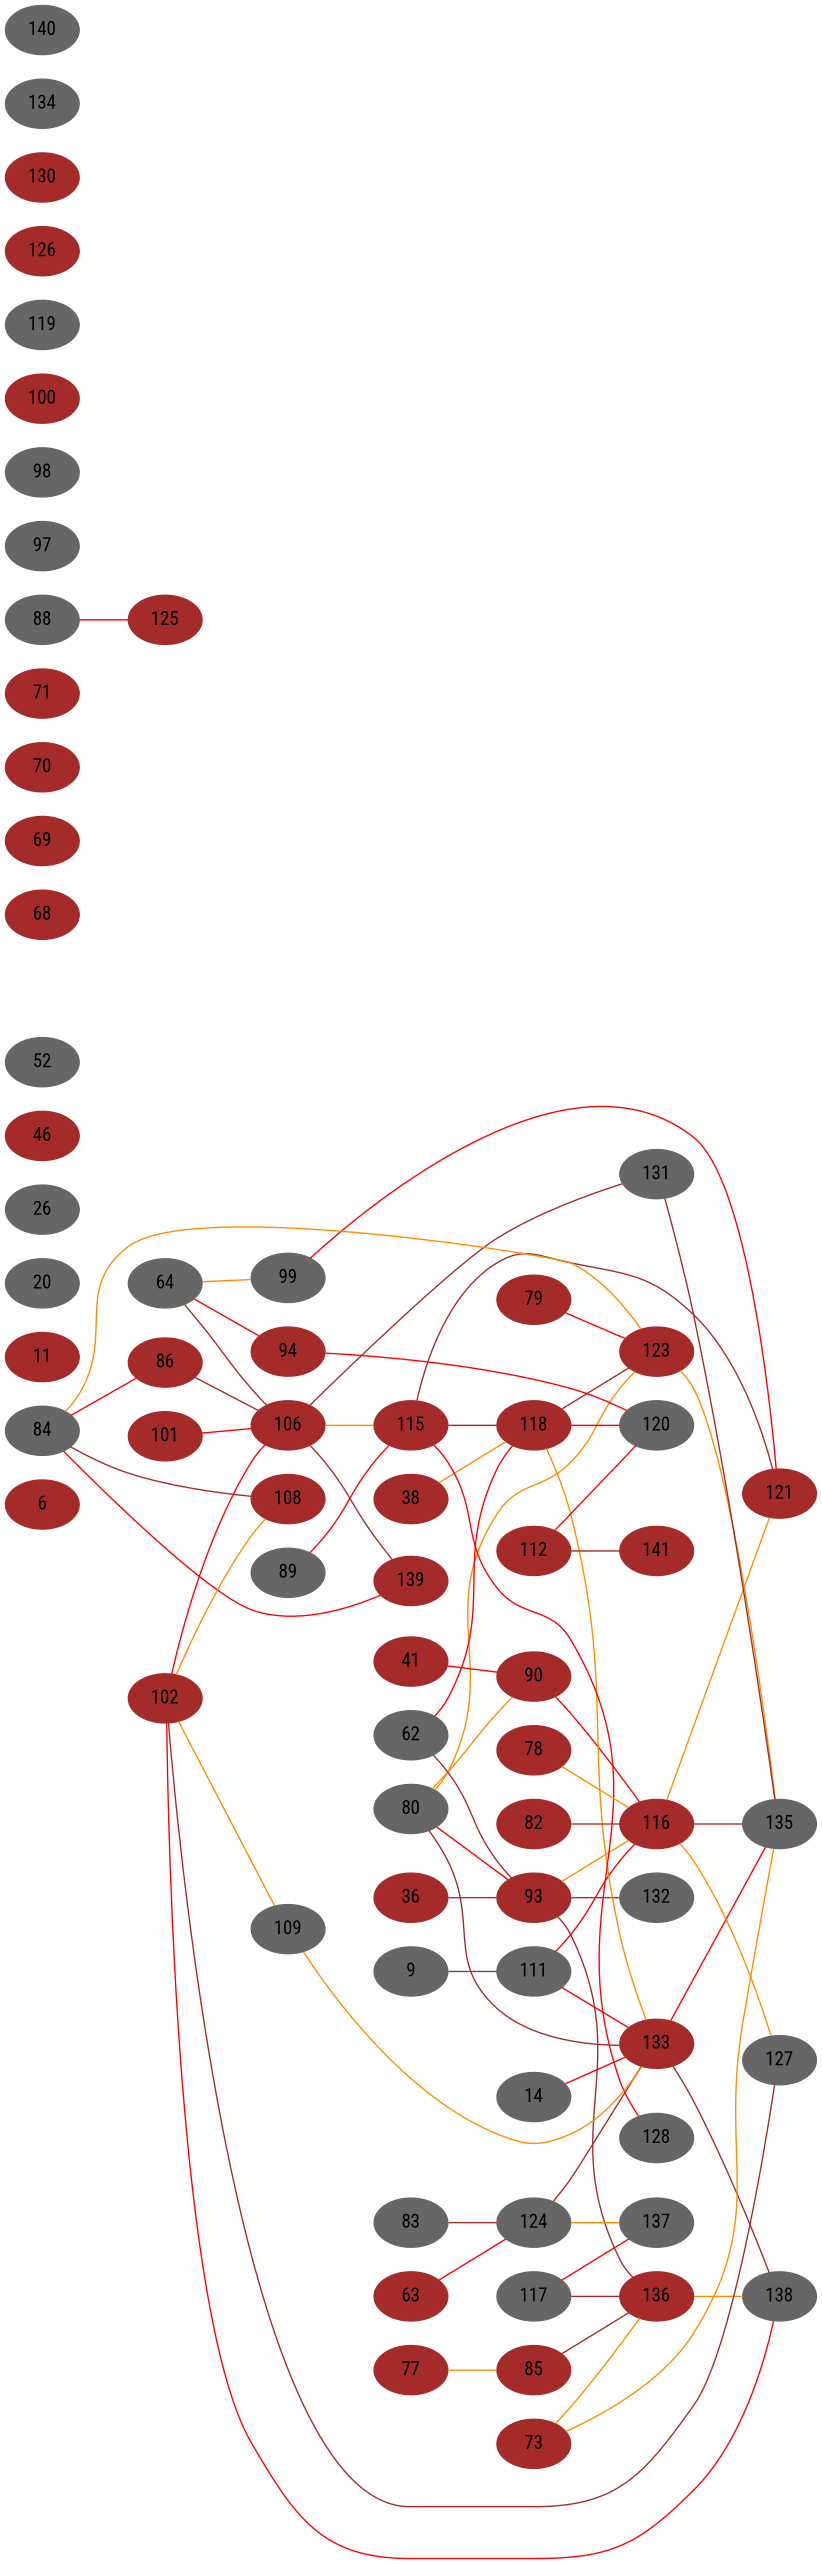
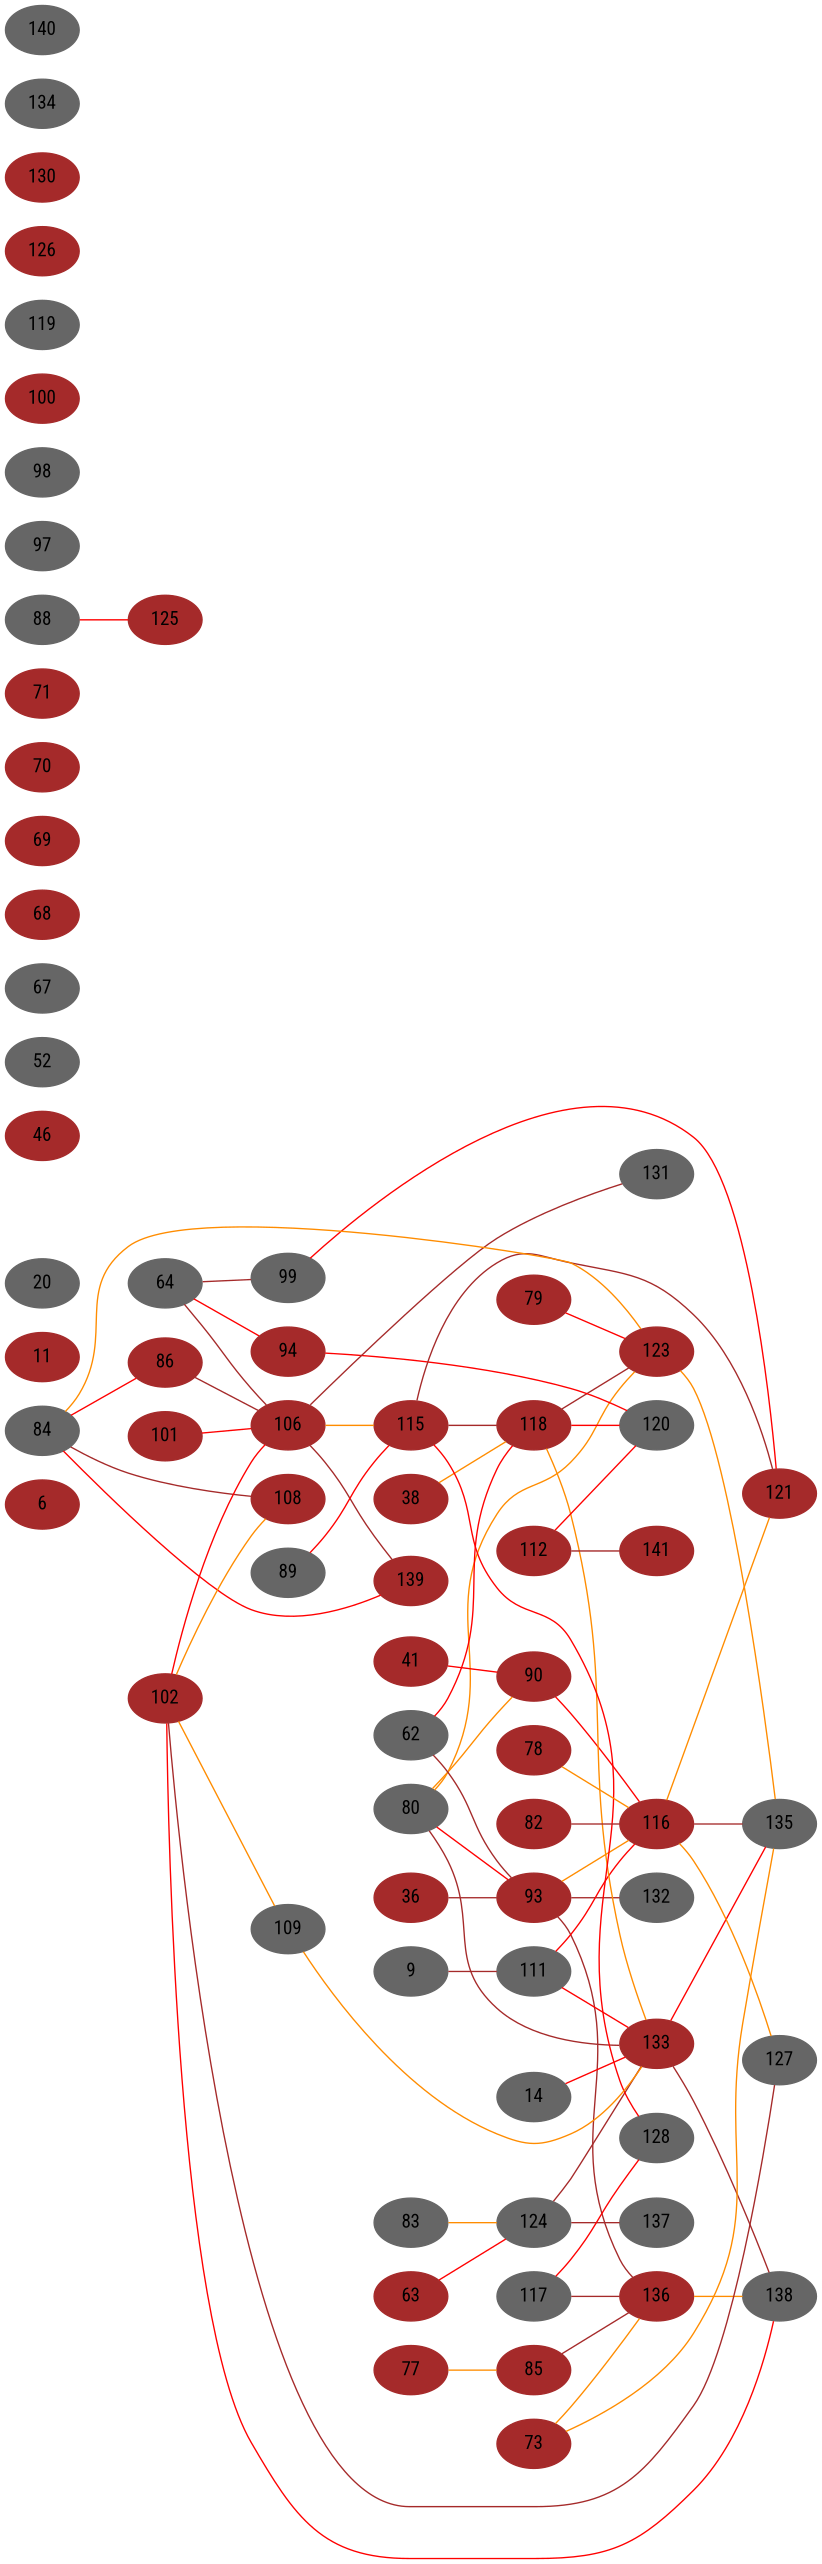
none -> (42, 988)
(42, 1210) -> none
(227, 1281) -> (227, 1281)
(712, 1407) -> none
(473, 2223) -> (473, 2223)
(595, 2223) -> (586, 2223)
(595, 2260) -> (591, 2231)
